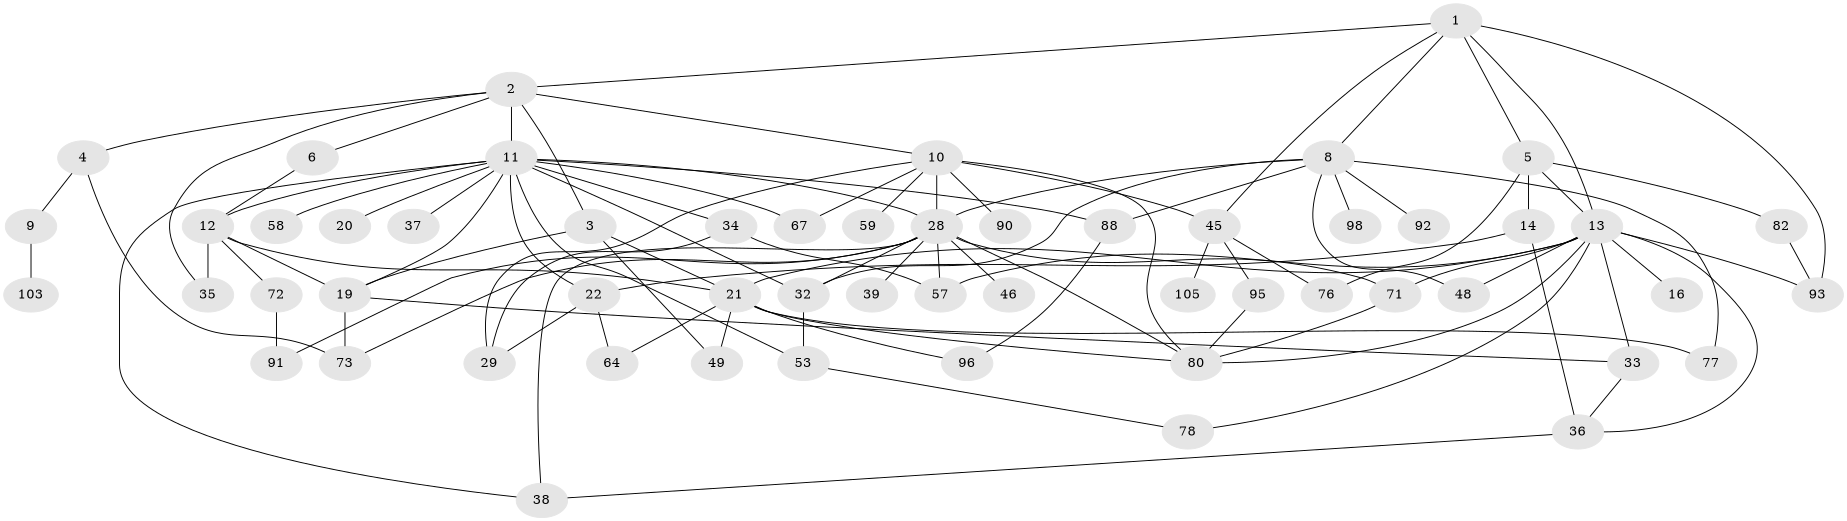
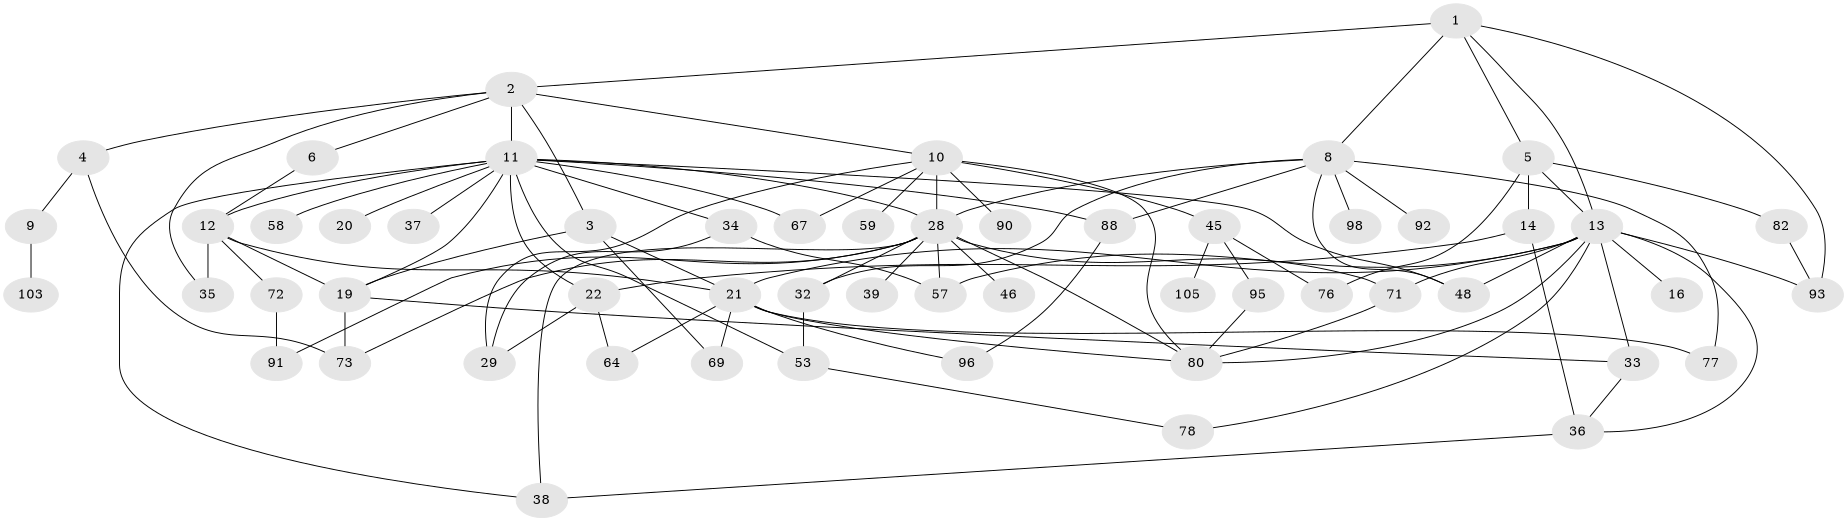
(1324, 113) -> none
(652, 222) -> (999, 184)
(717, 363) -> (717, 363)
